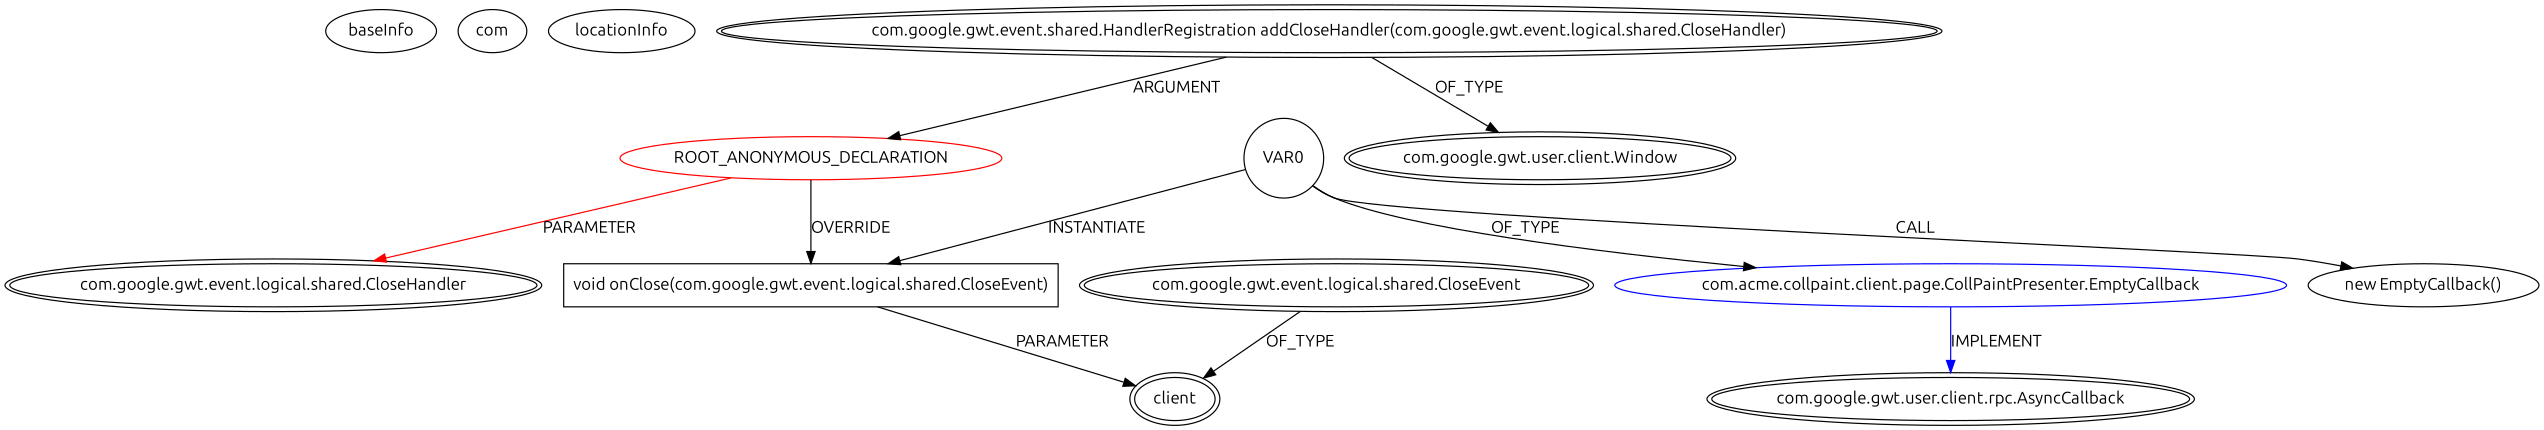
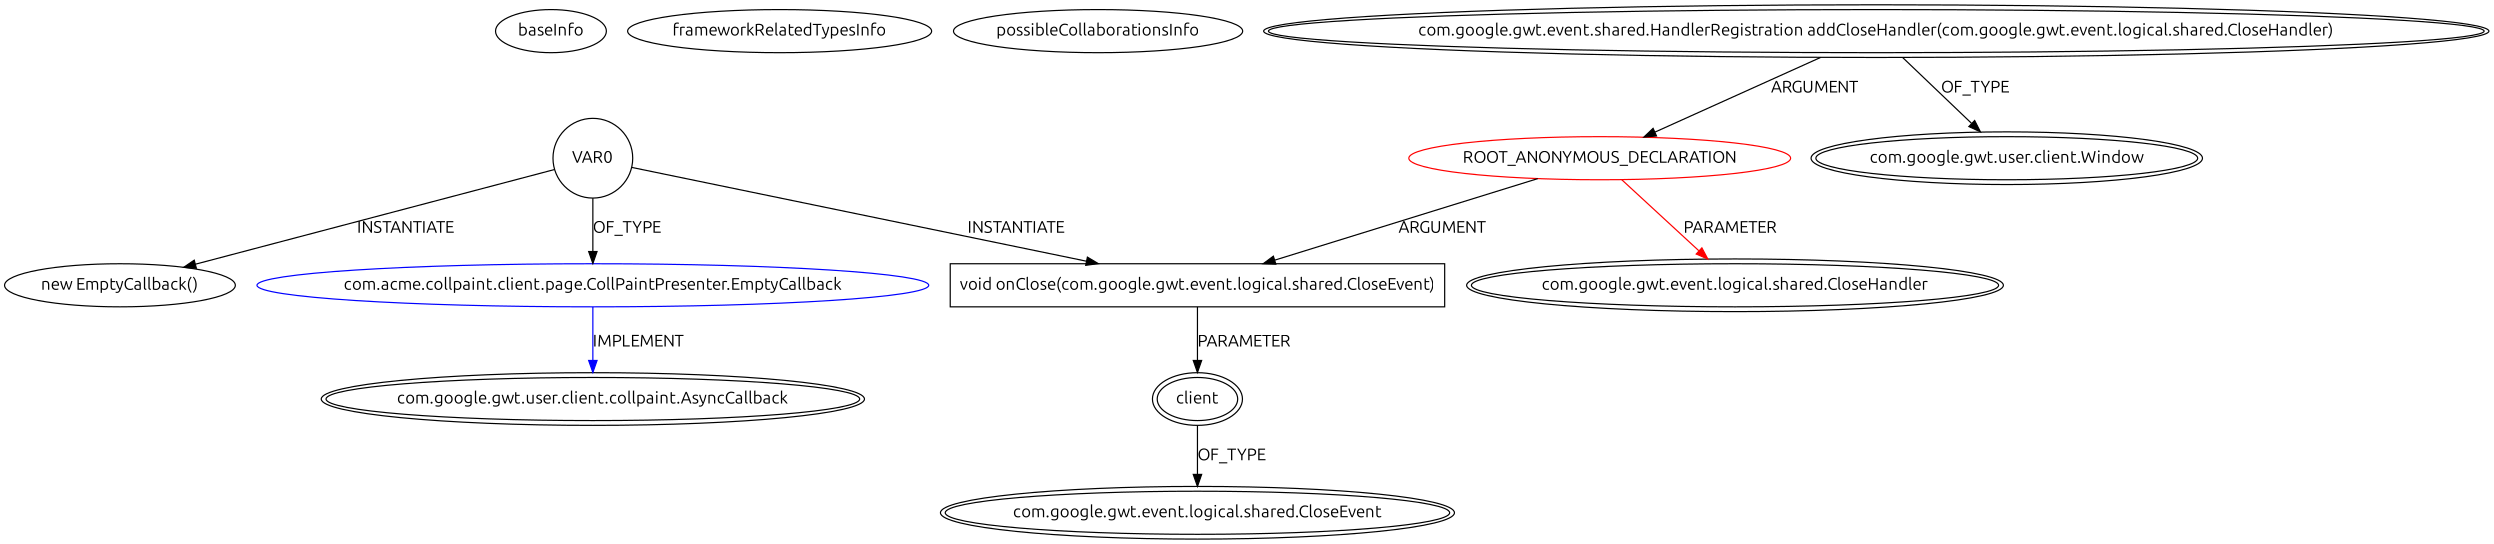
(492, 31) -> (780, 31)
(622, 31) -> none
none -> (1098, 31)
(851, 228) -> (1442, 228)
(1916, 228) -> (406, 228)
(1257, 341) -> (1197, 450)
(1951, 399) -> (593, 399)
